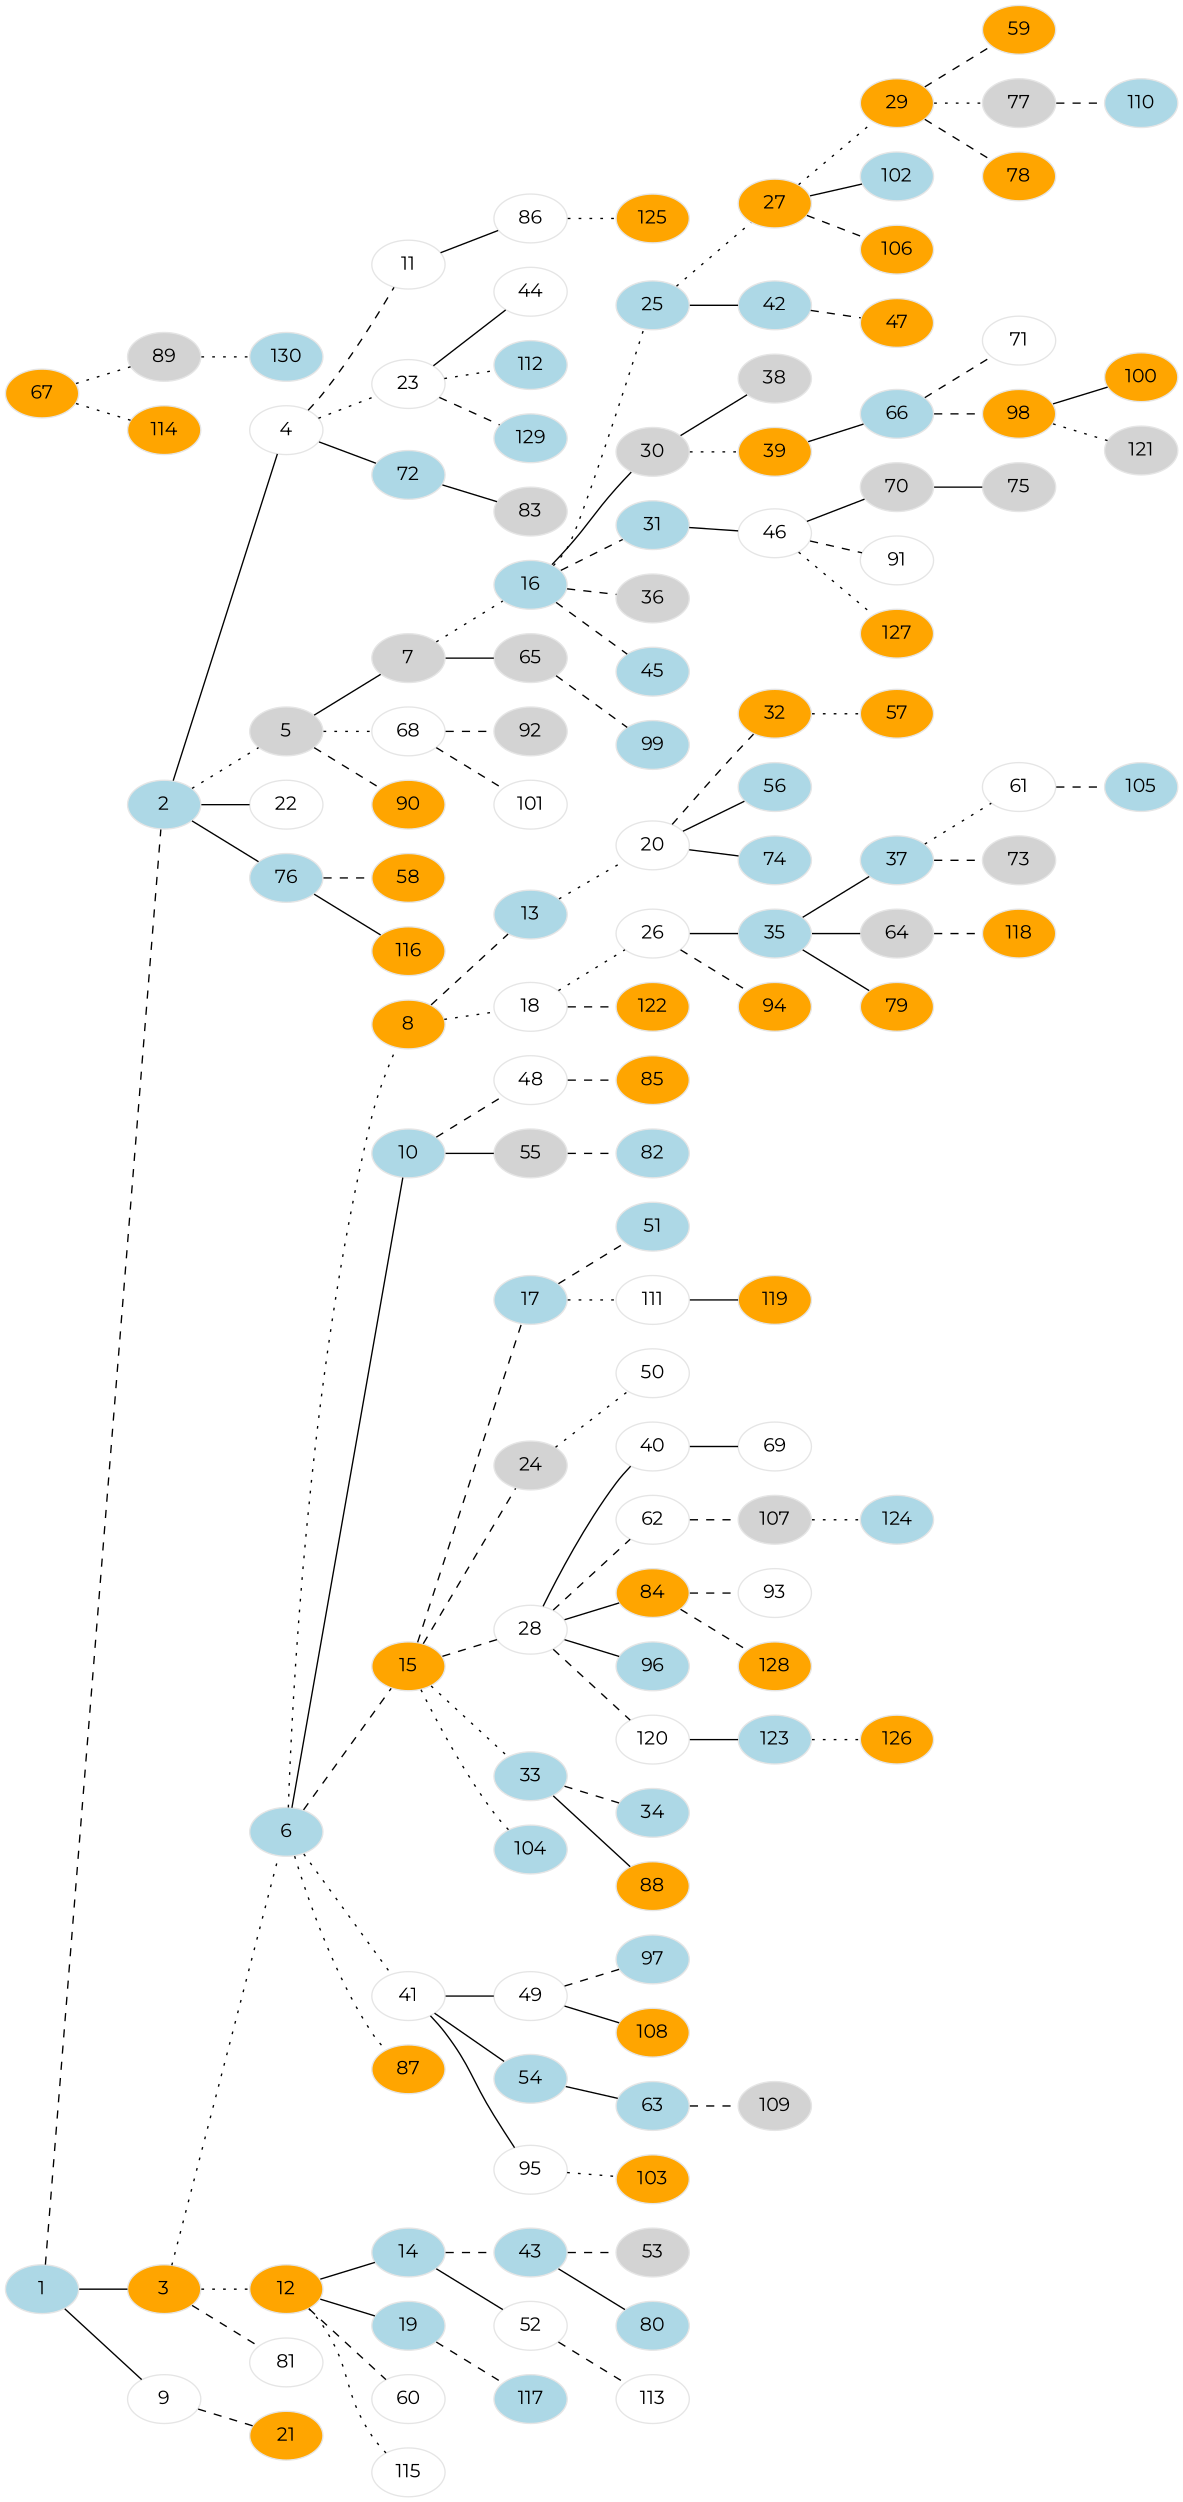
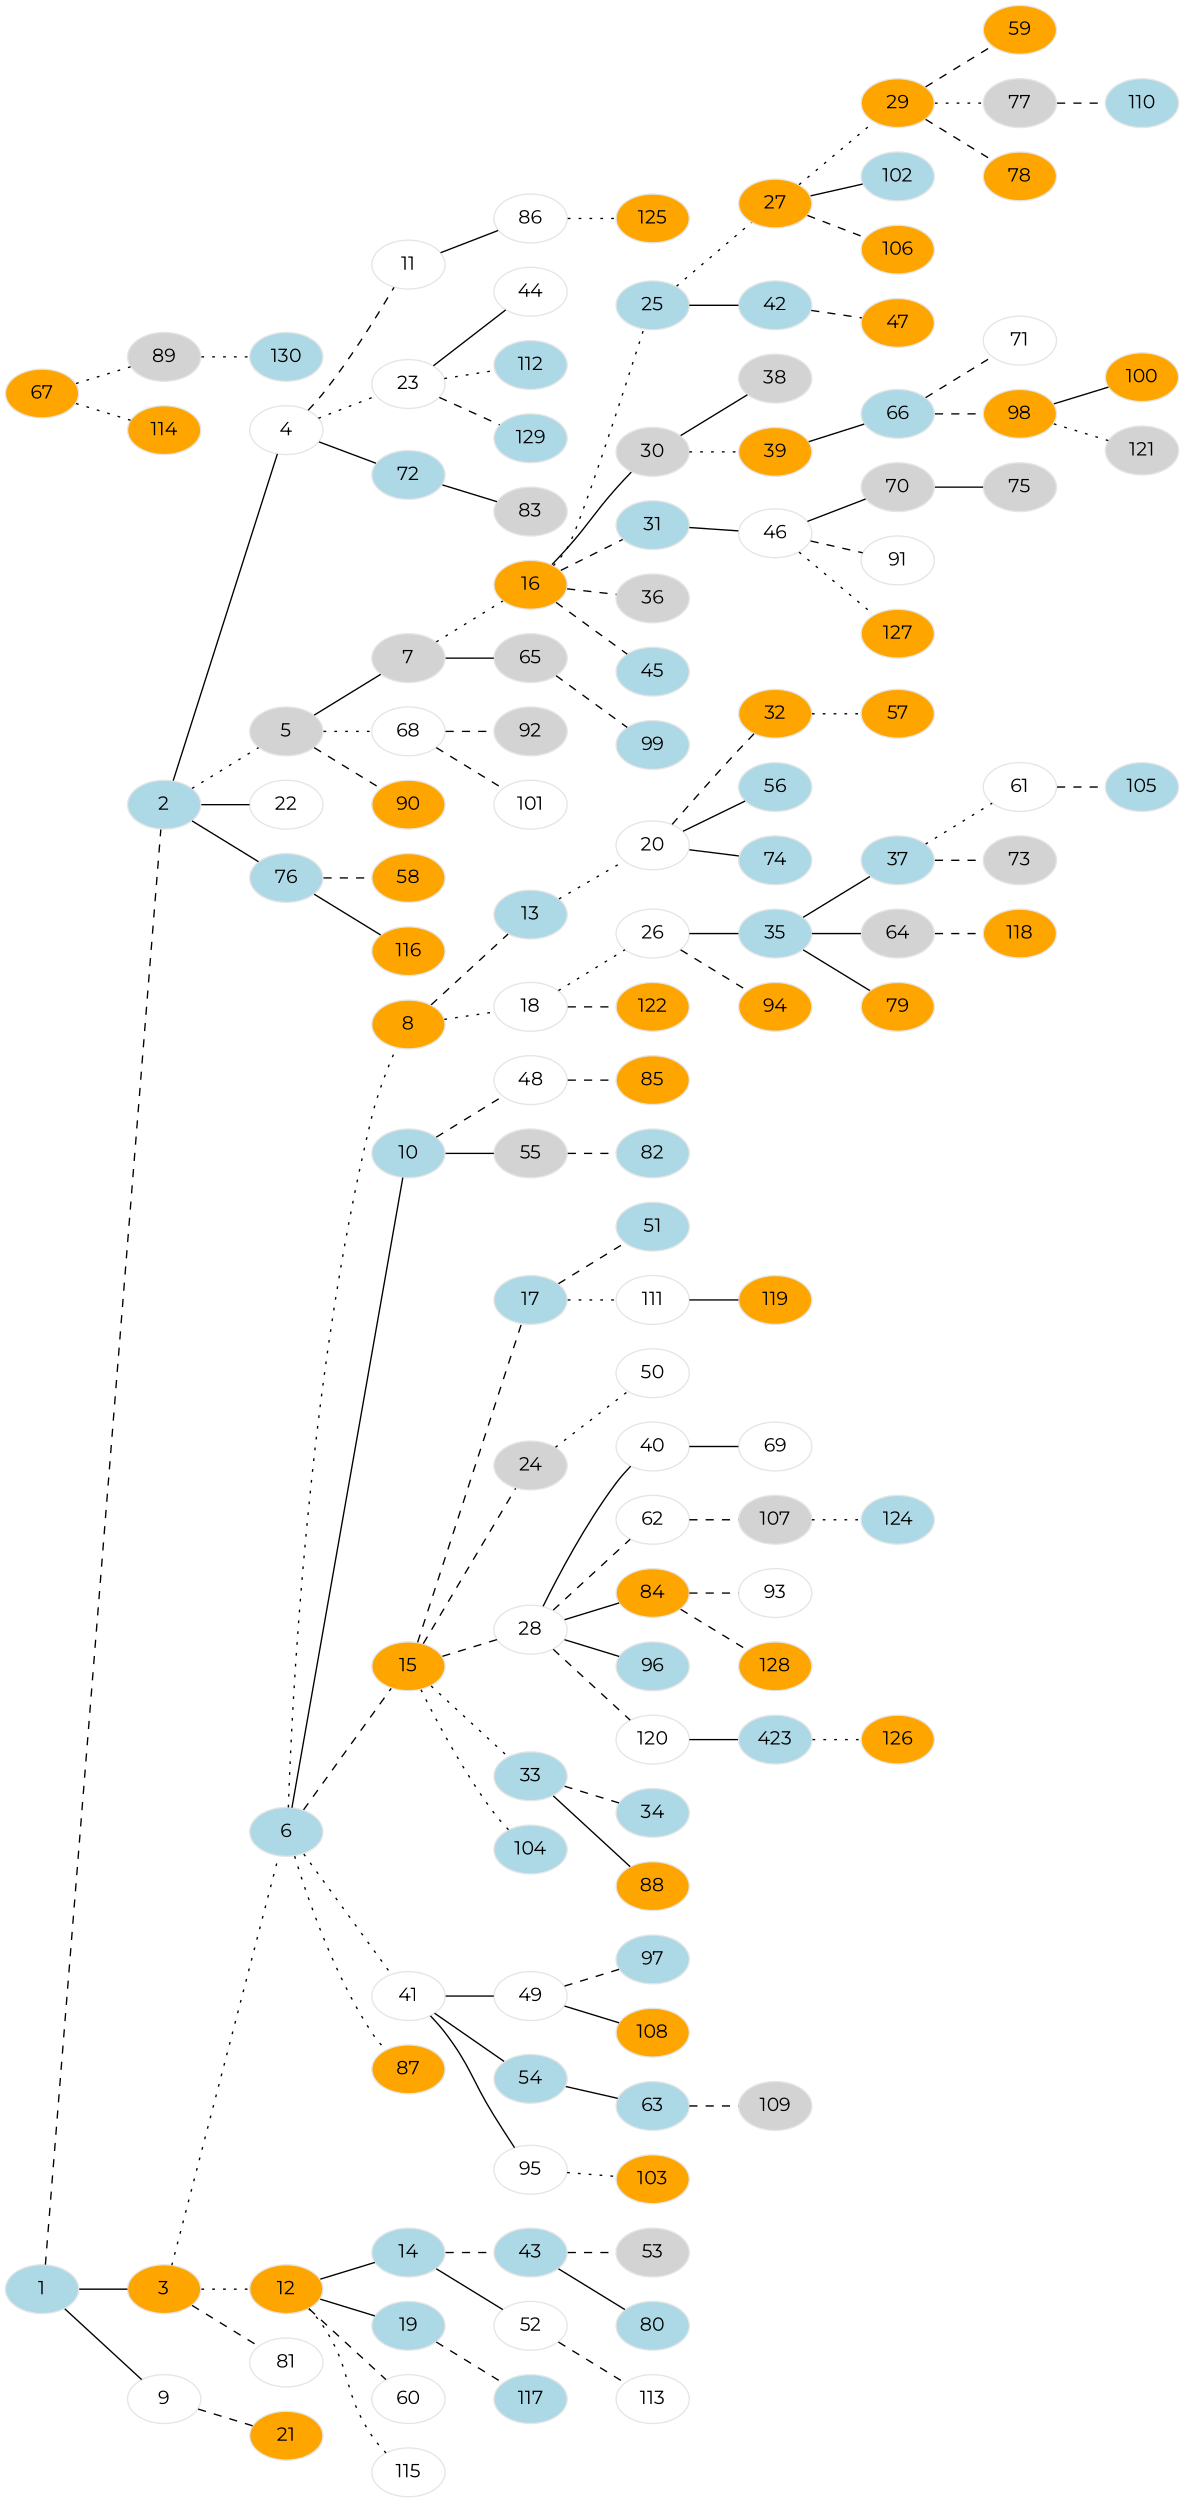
(531, 585) -> (531, 585)
(775, 1740) -> (775, 1740)
